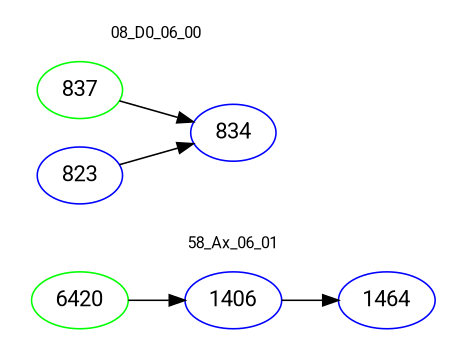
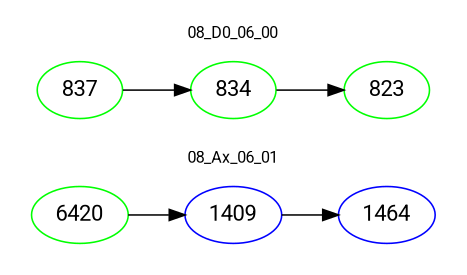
(233, 133) -> (233, 90)
(149, 156) -> (302, 90)
(80, 175) -> (387, 90)
(233, 244) -> (233, 159)
(233, 300) -> (233, 215)
